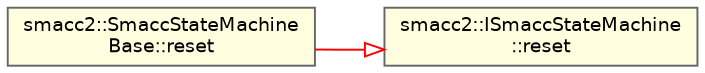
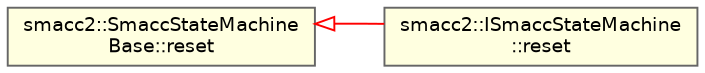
(340, 50) -> (359, 24)
